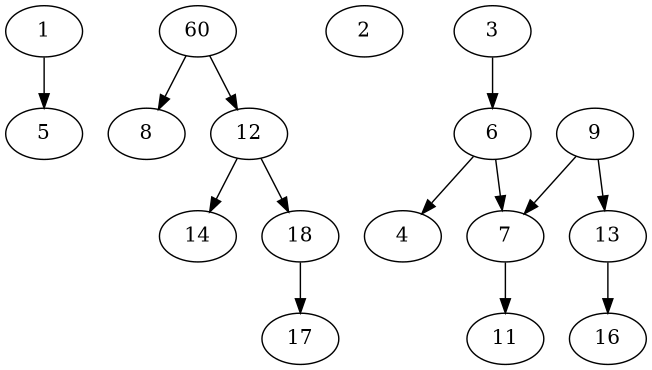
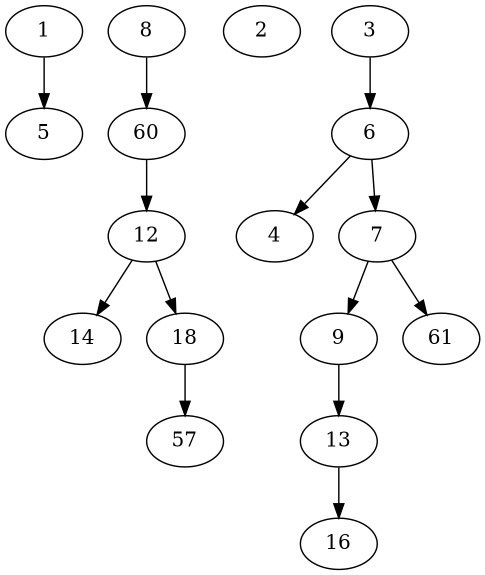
(176, 76) -> (147, 76)
(555, 180) -> (361, 281)
(300, 339) -> (185, 441)
(505, 339) -> (441, 339)
